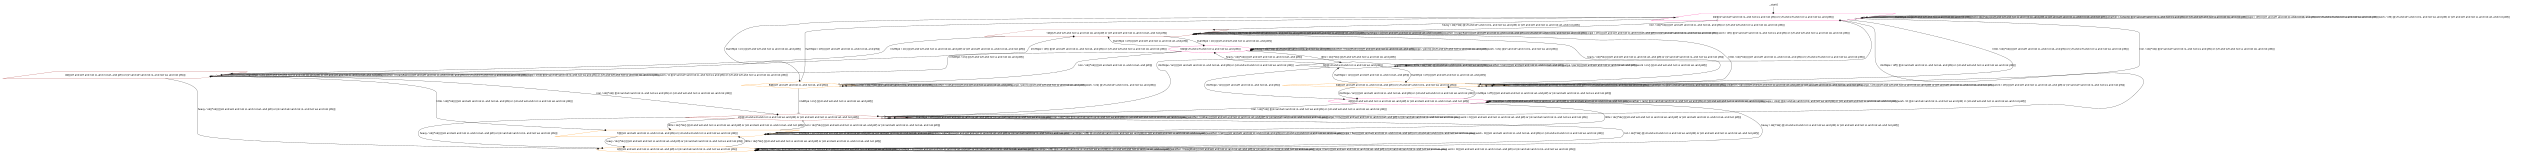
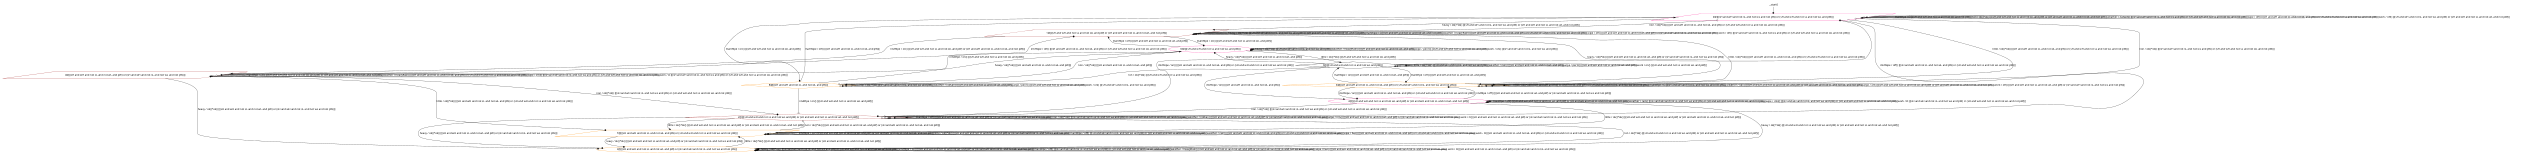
none -> (998, 61)
none -> (1087, 78)
